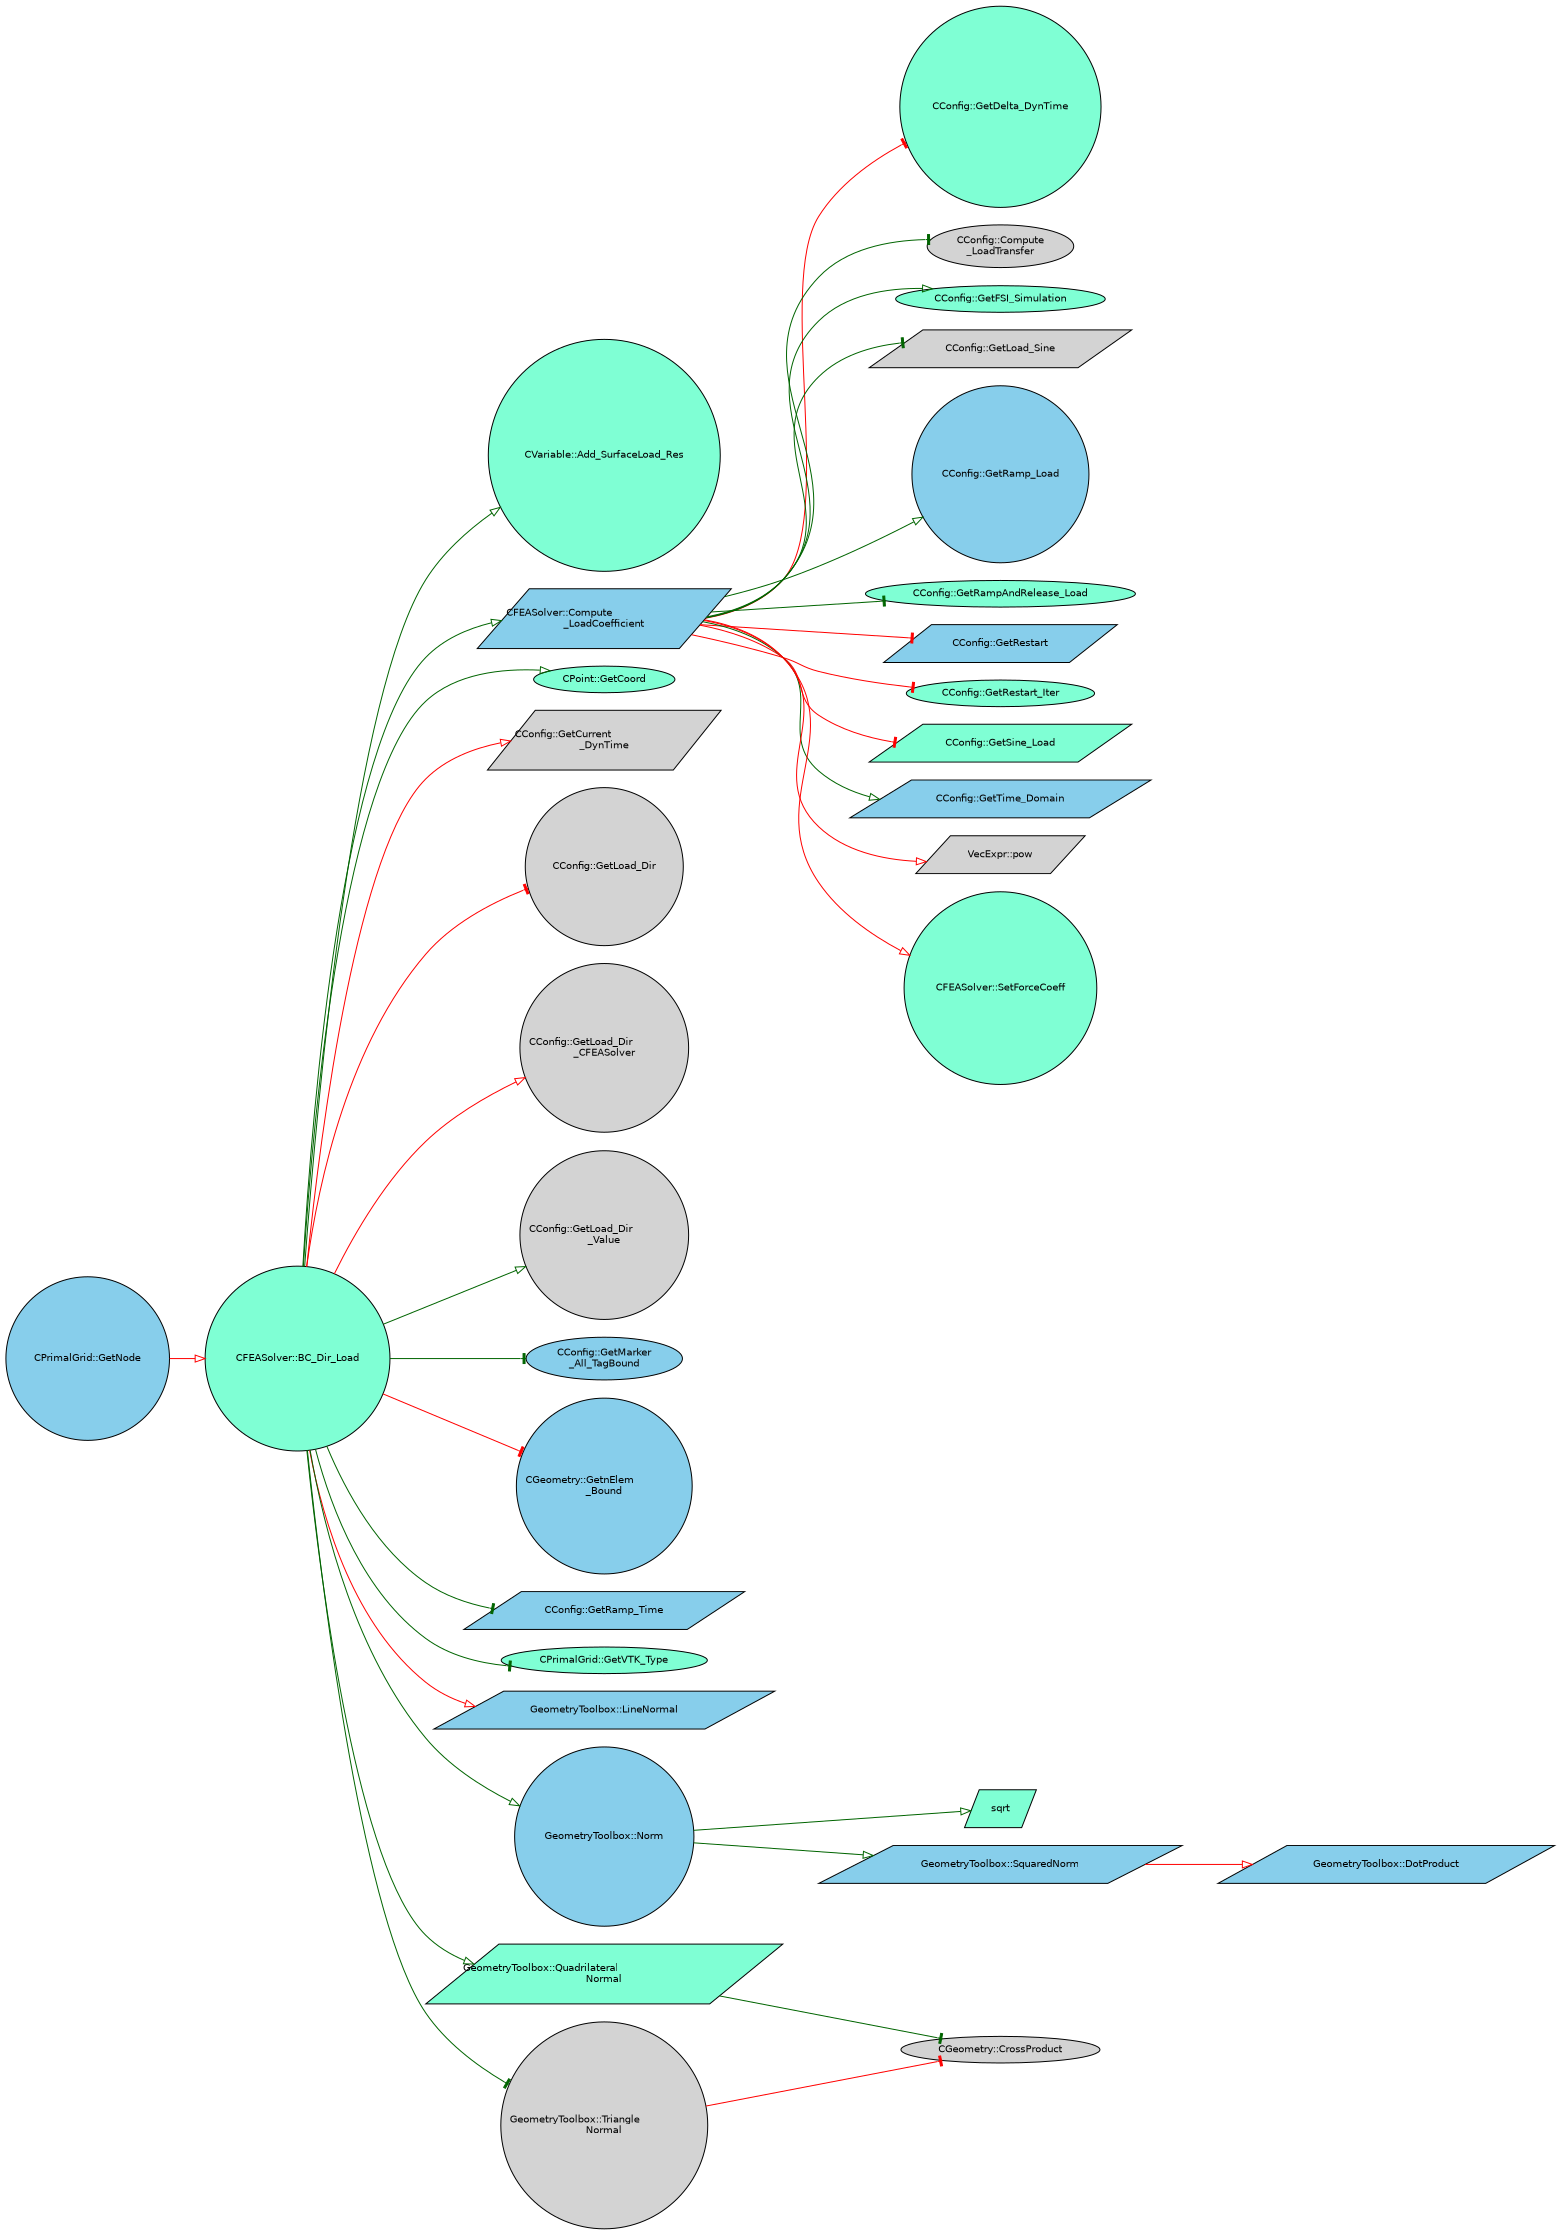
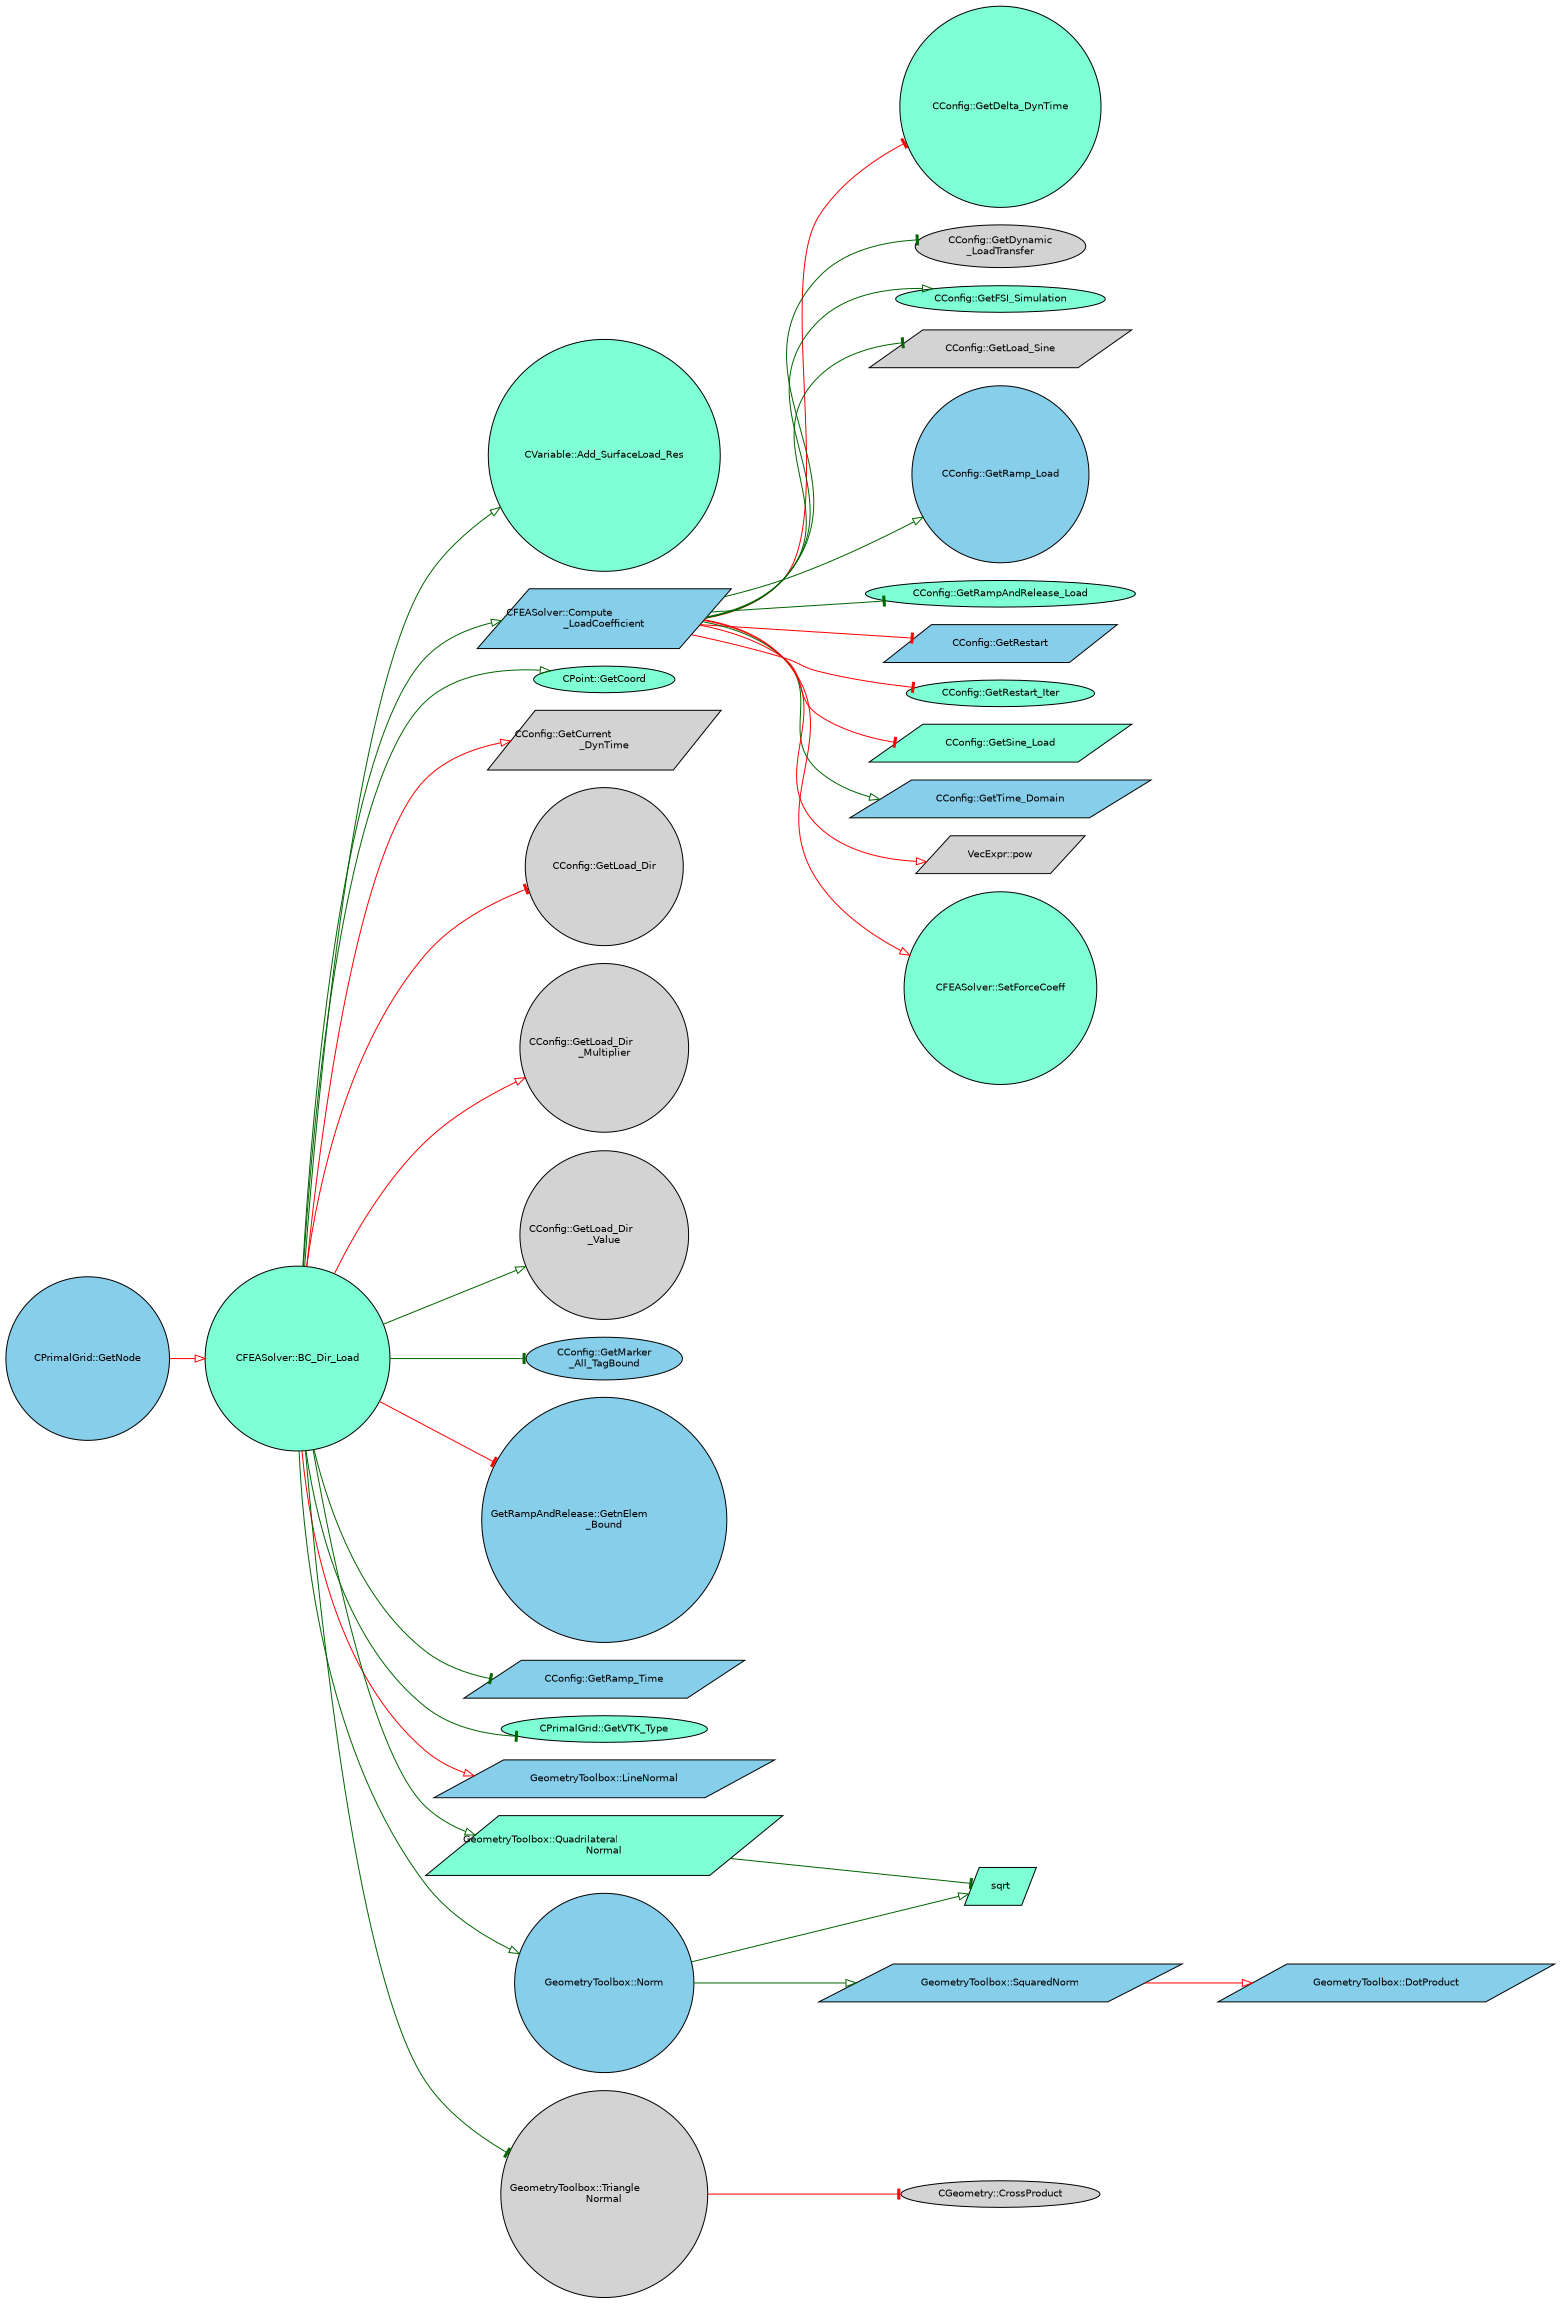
(1000, 246) -> (1000, 246)
(604, 1048) -> (604, 1048)
(604, 1486) -> (604, 1520)
(829, 2017) -> (849, 1871)
